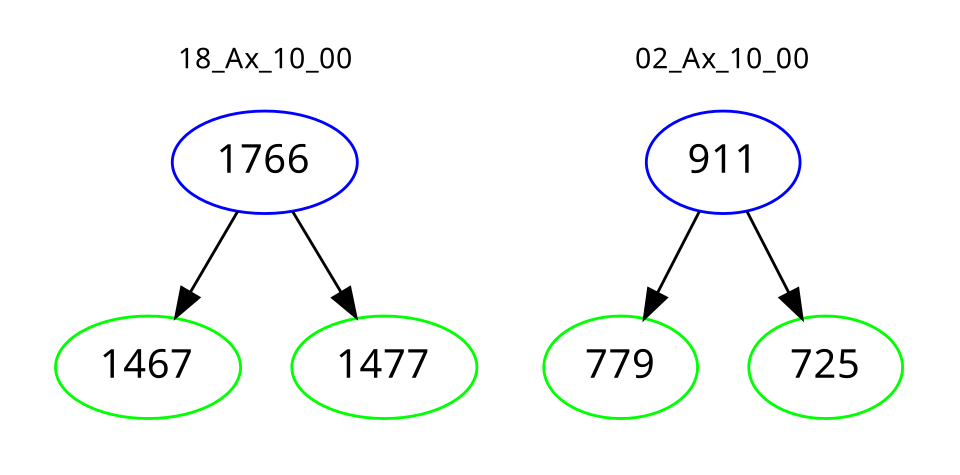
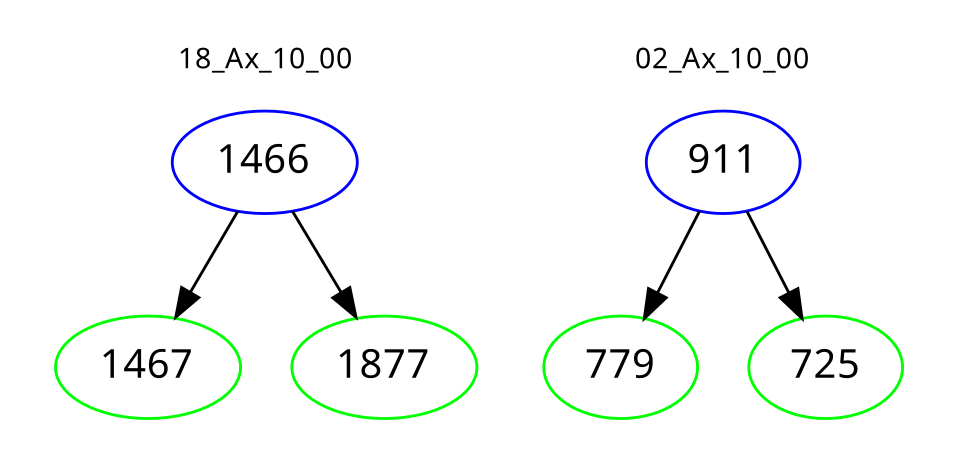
(265, 162) -> (265, 162)
(384, 367) -> (384, 367)
